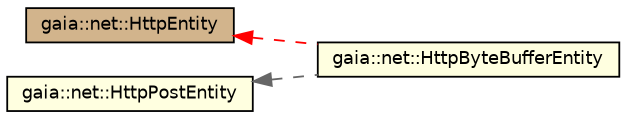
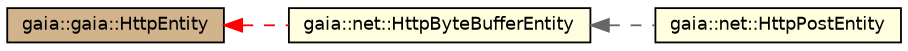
(130, 25) -> (116, 25)
(295, 77) -> (632, 25)
